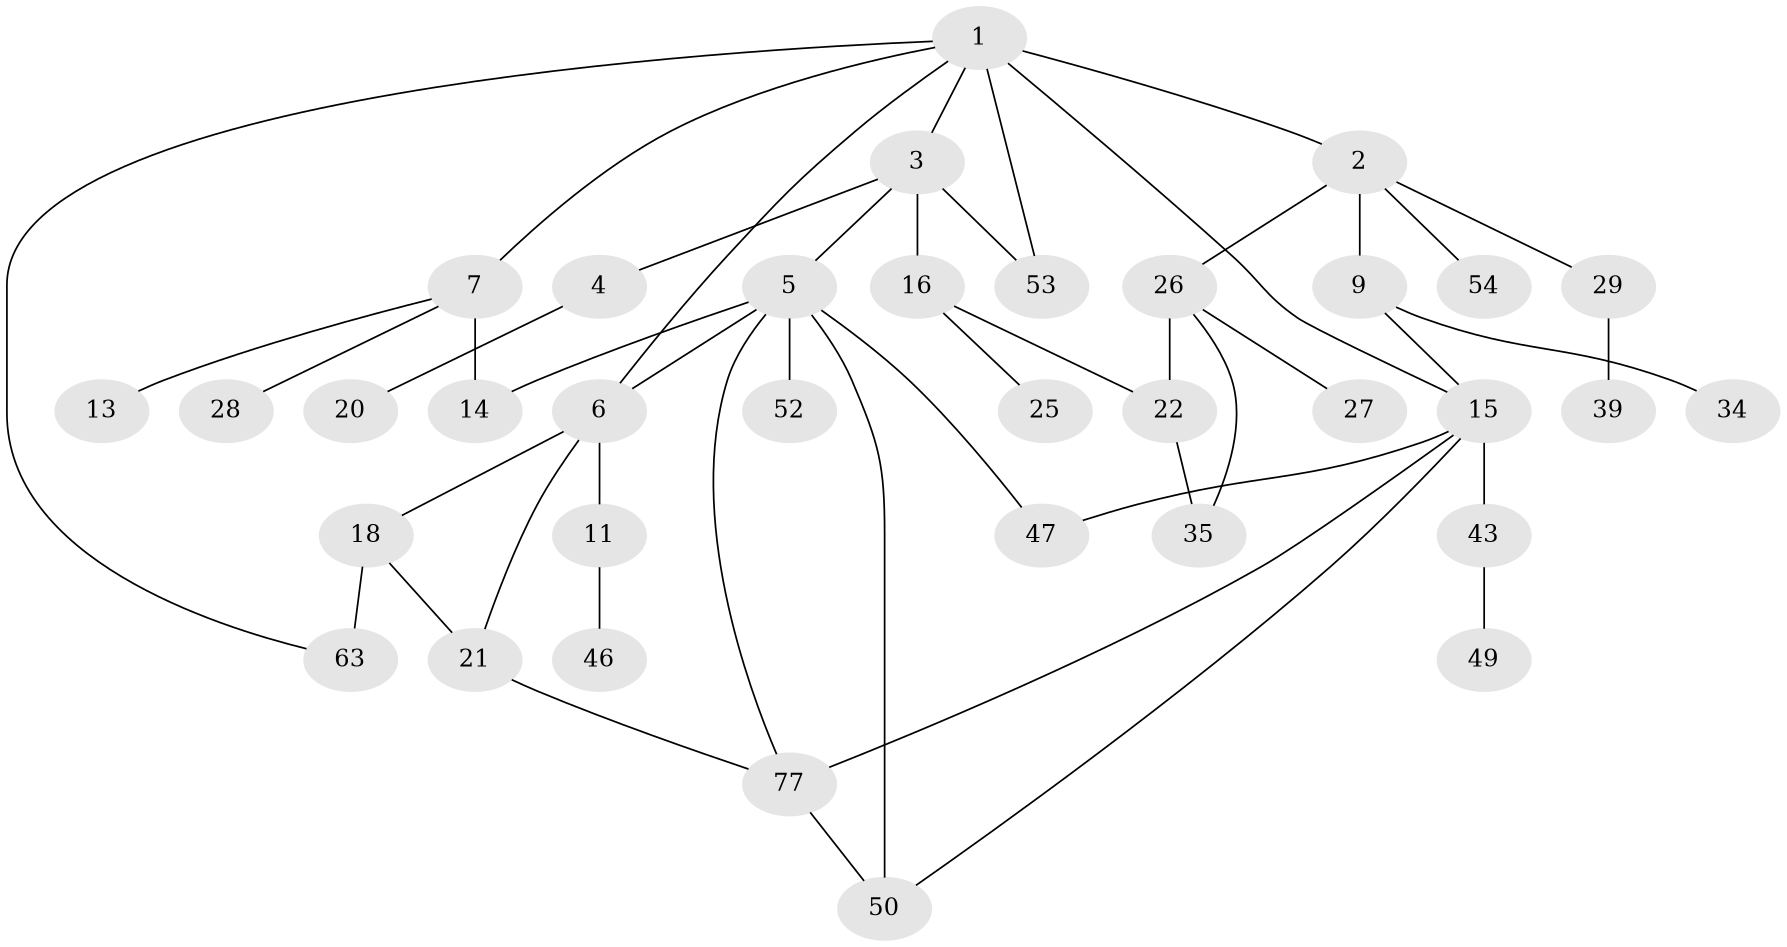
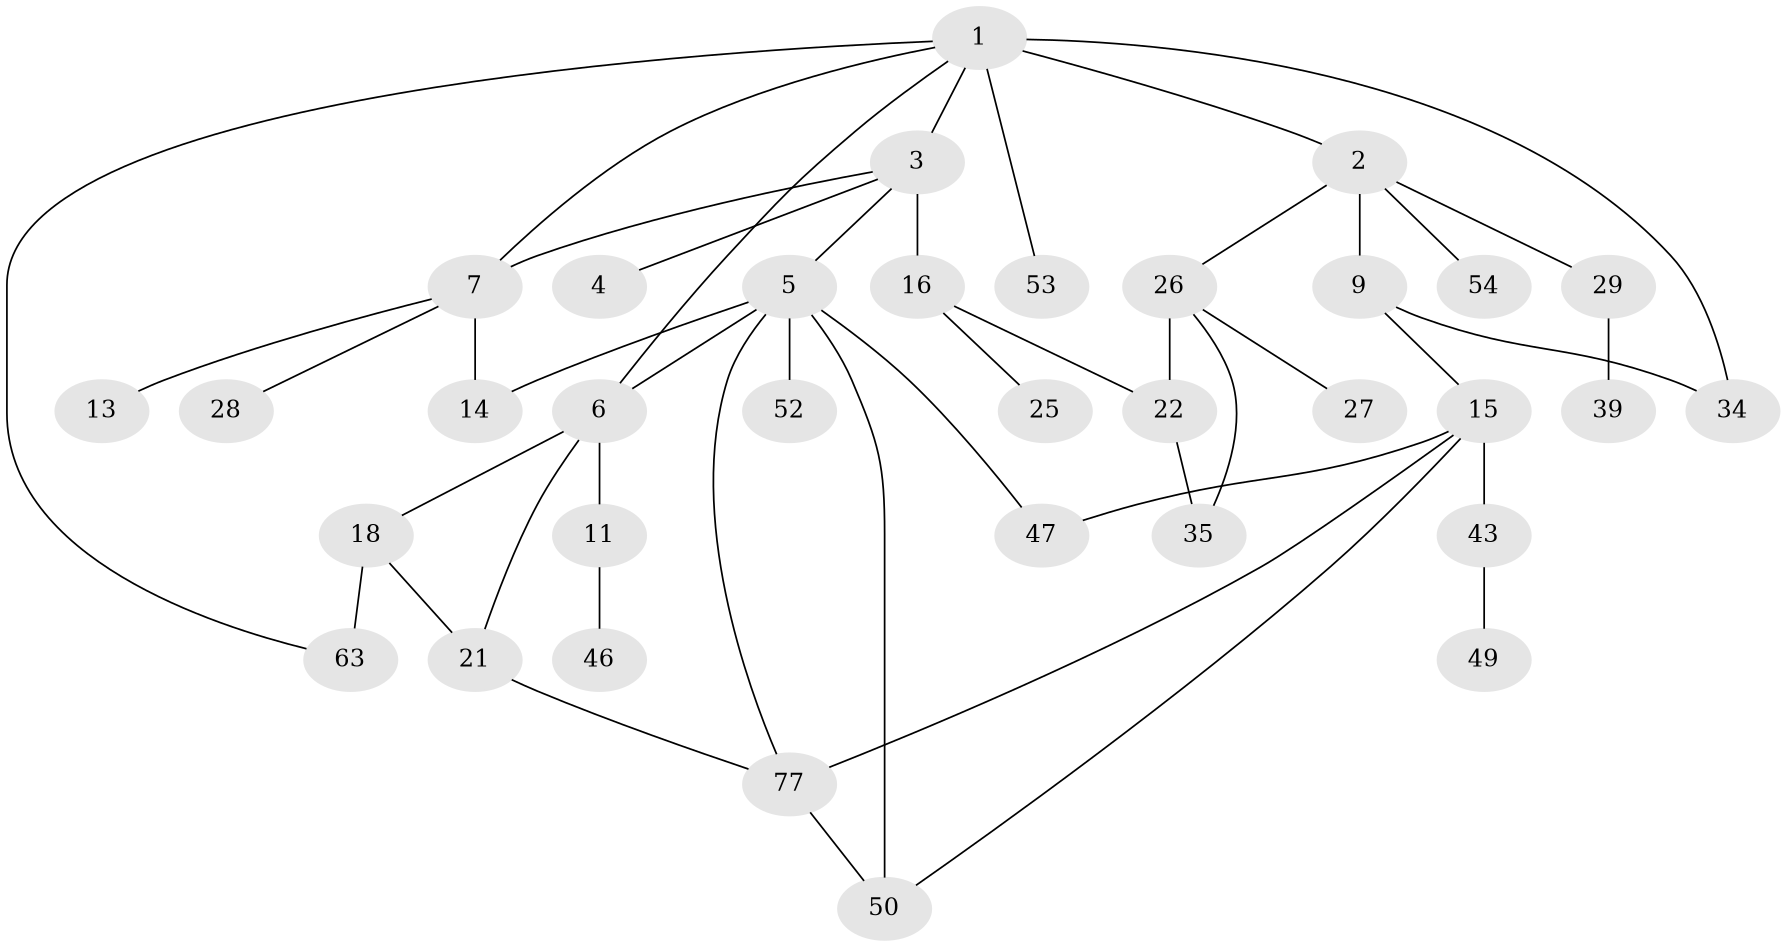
(979, 224) -> (690, 211)
(1208, 234) -> (1436, 109)
(351, 411) -> none
